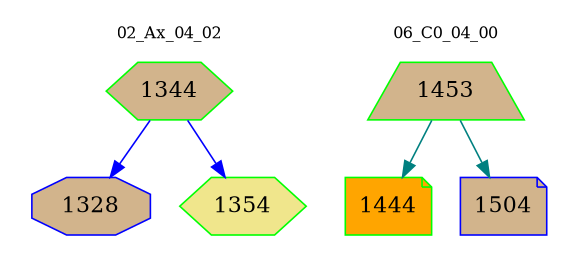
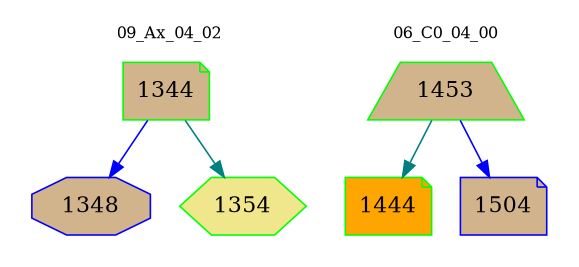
(169, 34) -> (169, 34)
(169, 91) -> (166, 91)
(202, 142) -> (200, 142)
(471, 142) -> (471, 142)
(91, 206) -> (91, 206)
